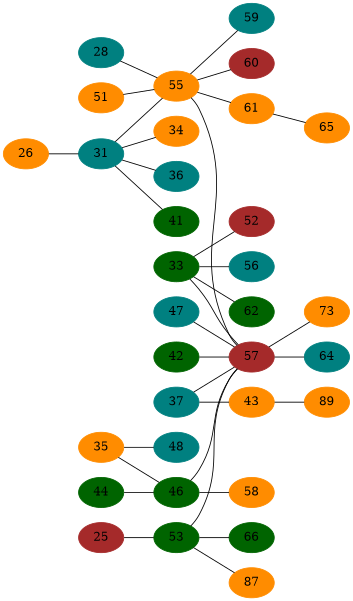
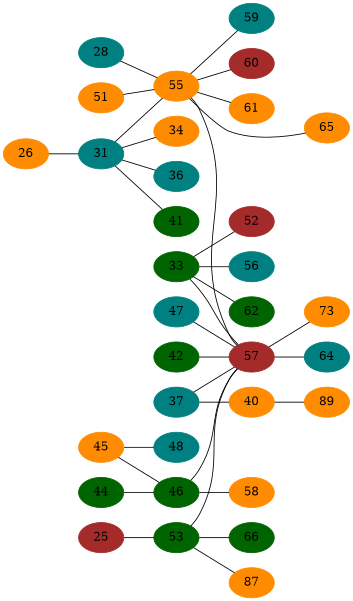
(289, 118) -> (242, 135)
(252, 402) -> (252, 402)
(101, 447) -> (101, 447)
